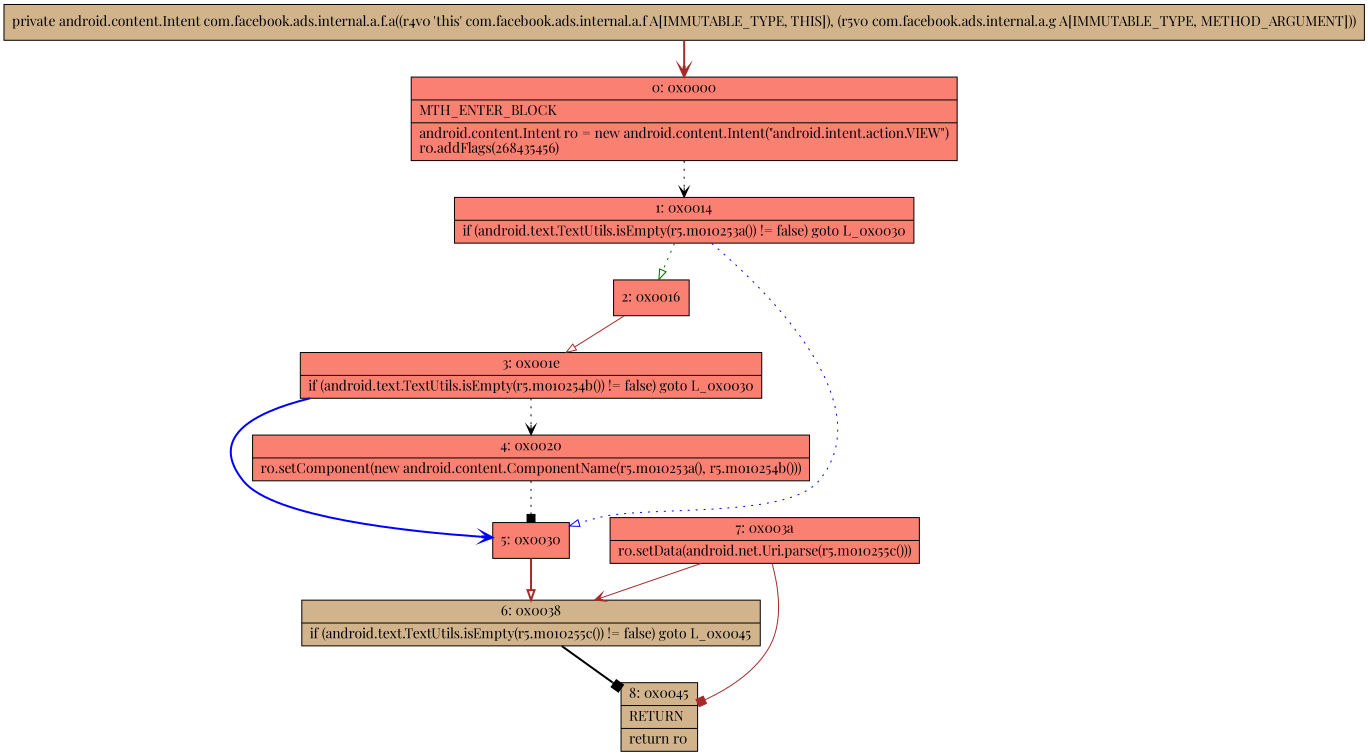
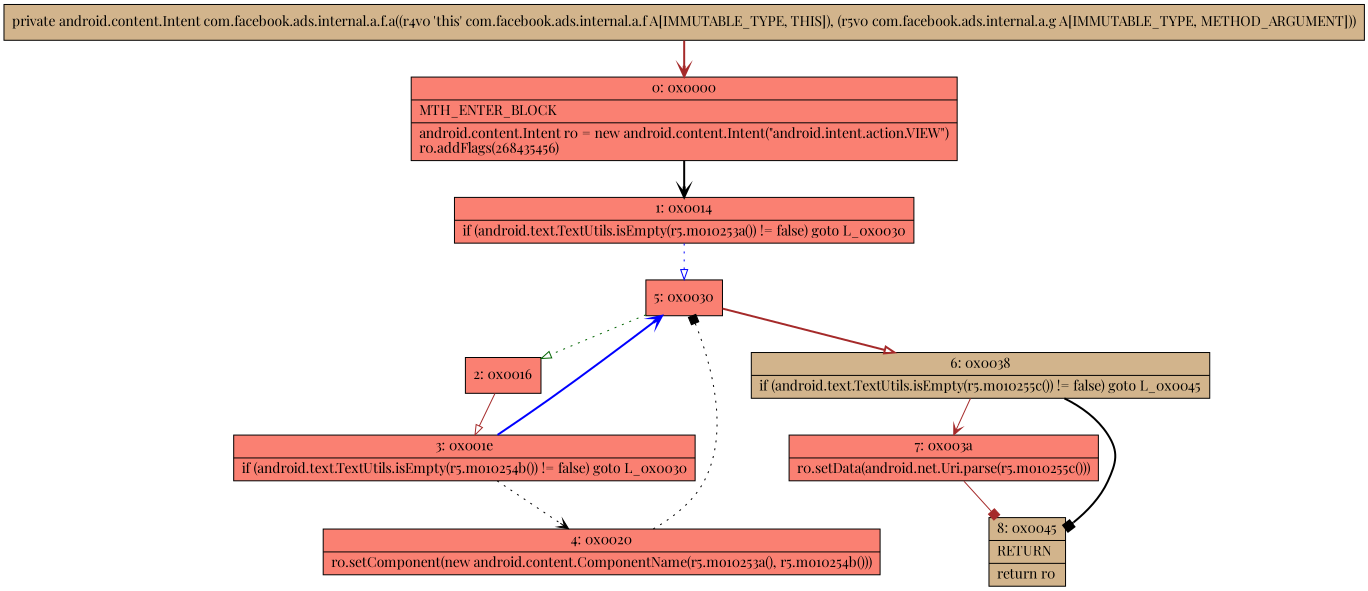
(684, 174) -> (684, 174)
(669, 257) -> (598, 335)
(653, 580) -> (964, 412)
